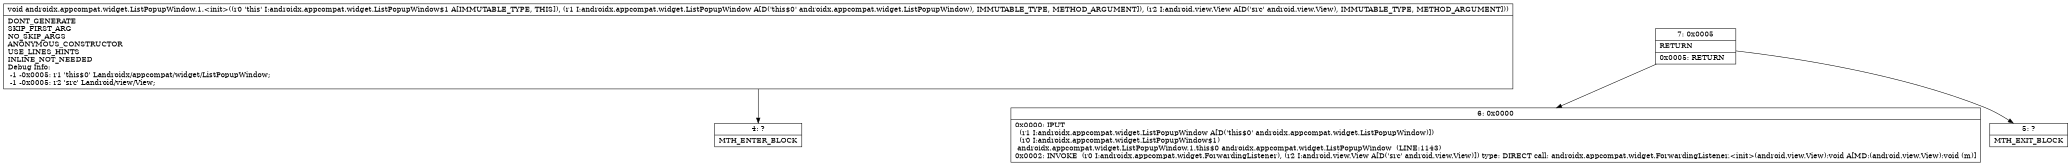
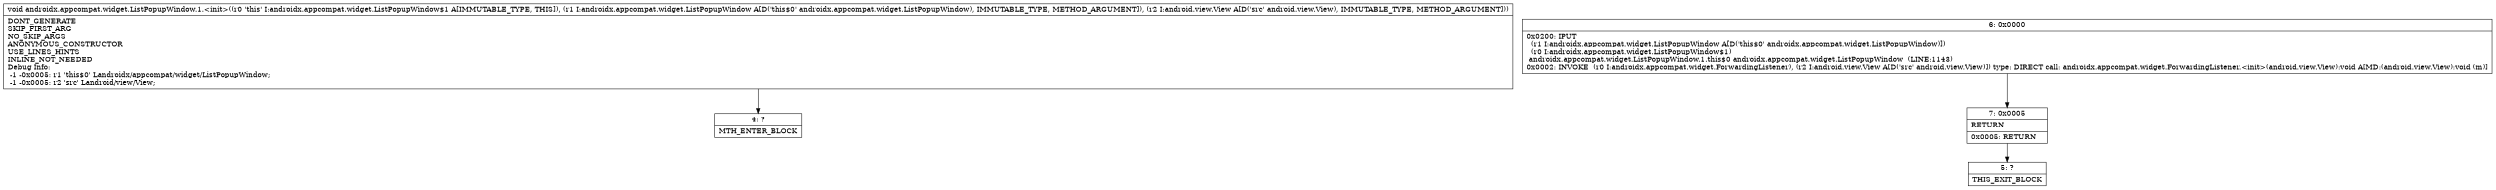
(1609, 85) -> (2007, 88)
(1042, 125) -> (1554, 37)
(2029, 141) -> (2007, 180)
